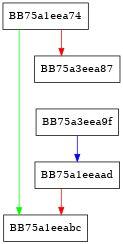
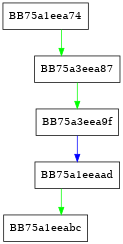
(61, 39) -> (61, 39)
none -> (77, 92)
(19, 119) -> none
(61, 198) -> (61, 198)
